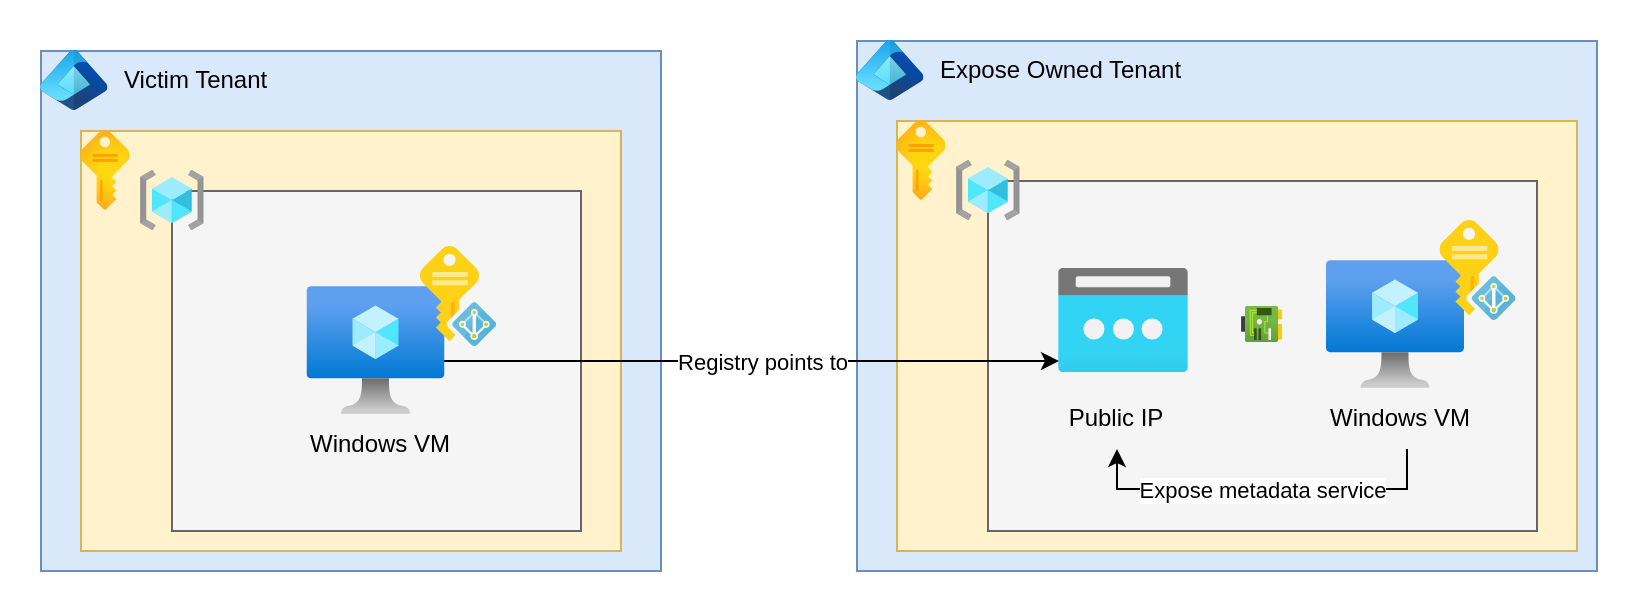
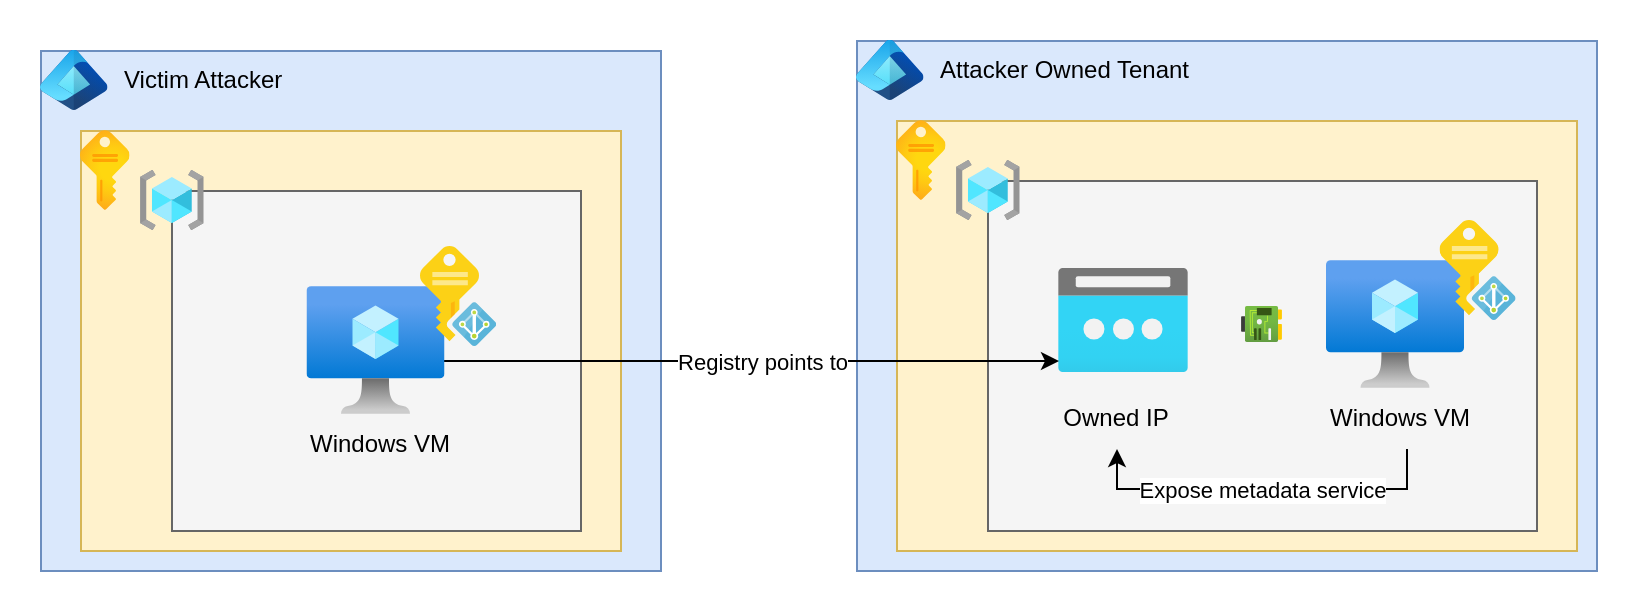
(1062, 71) -> (1069, 71)
(203, 81) -> (216, 81)
(1117, 419) -> (1117, 419)
